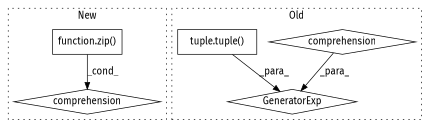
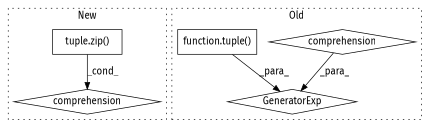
(87, 42) -> (87, 42)
(217, 42) -> (217, 42)
